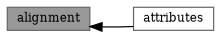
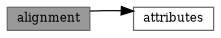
(118, 27) -> (105, 11)
